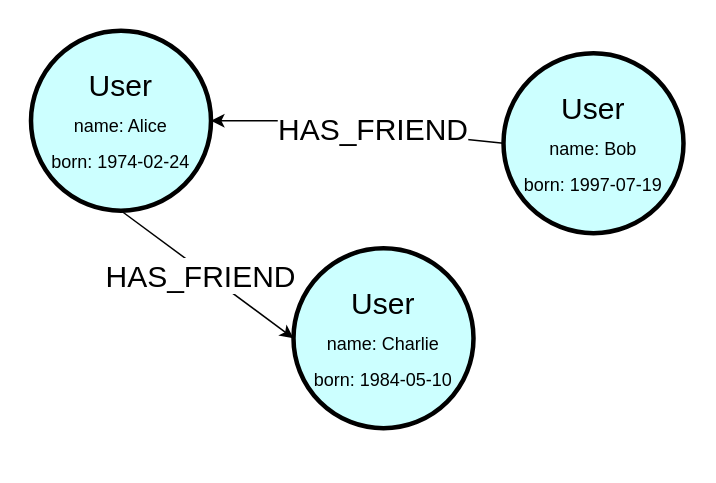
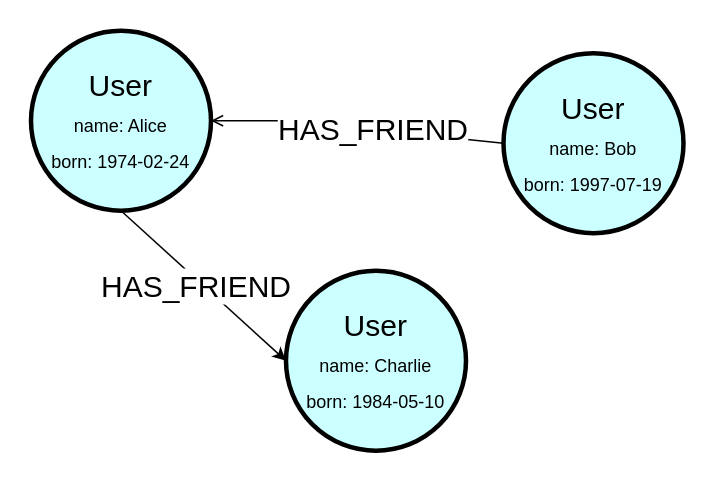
(222, 121) -> (220, 121)
(383, 338) -> (376, 361)
